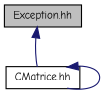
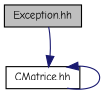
(36, 52) -> (50, 41)
